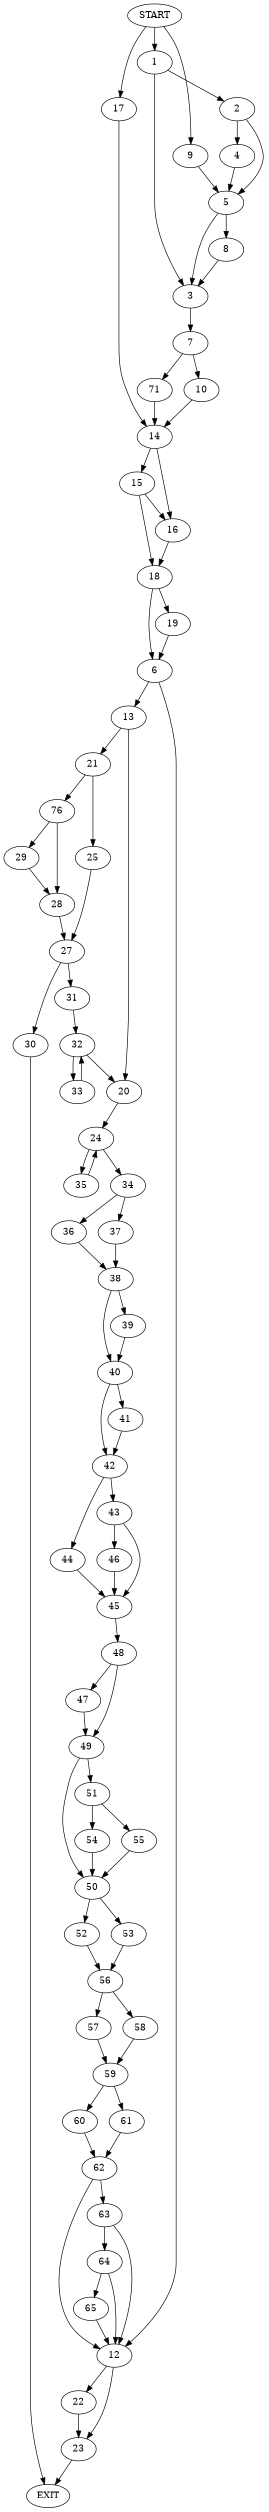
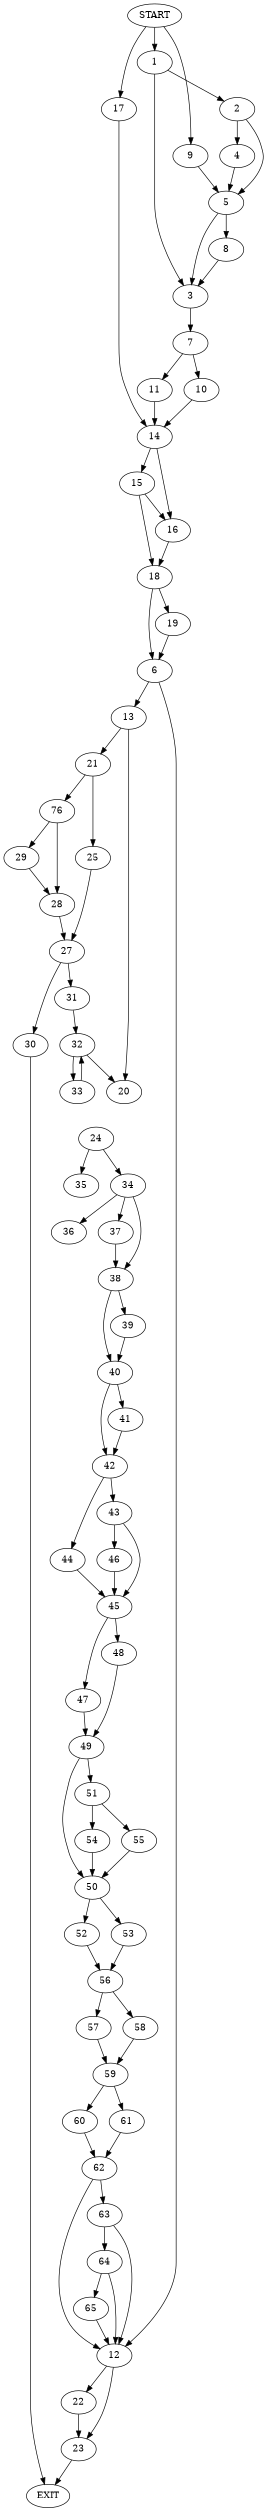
(155, 390) -> (155, 390)
(112, 1113) -> none
(92, 1166) -> none
(90, 1253) -> (141, 1231)
(103, 1674) -> (93, 1649)
